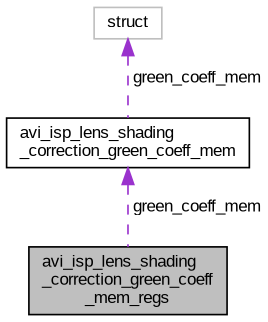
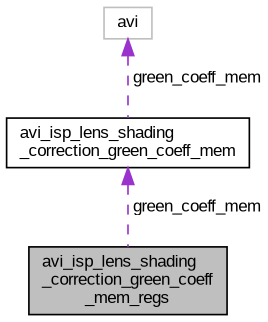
(128, 23) -> (128, 23)
